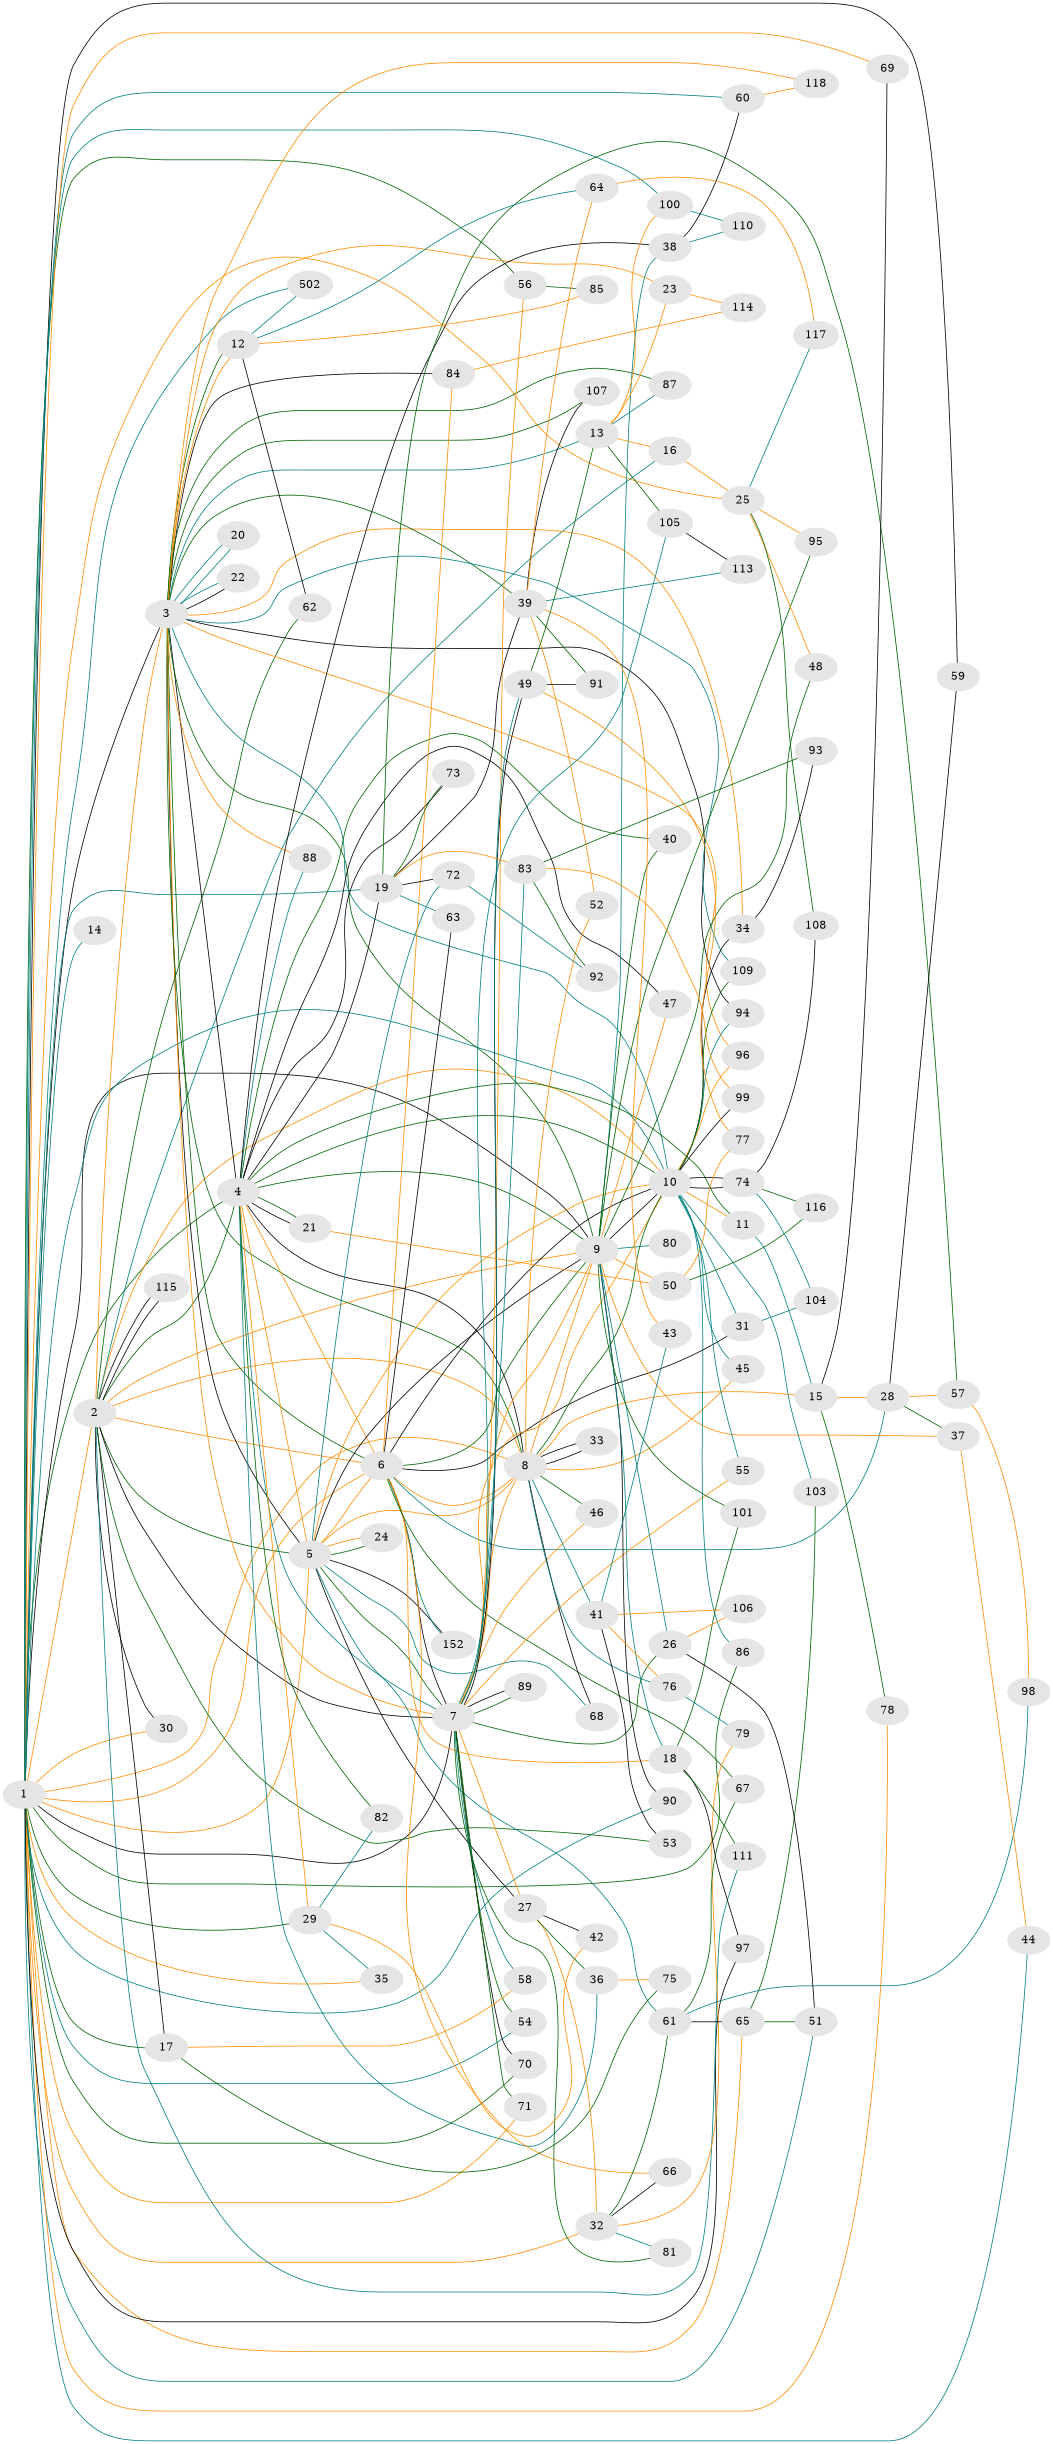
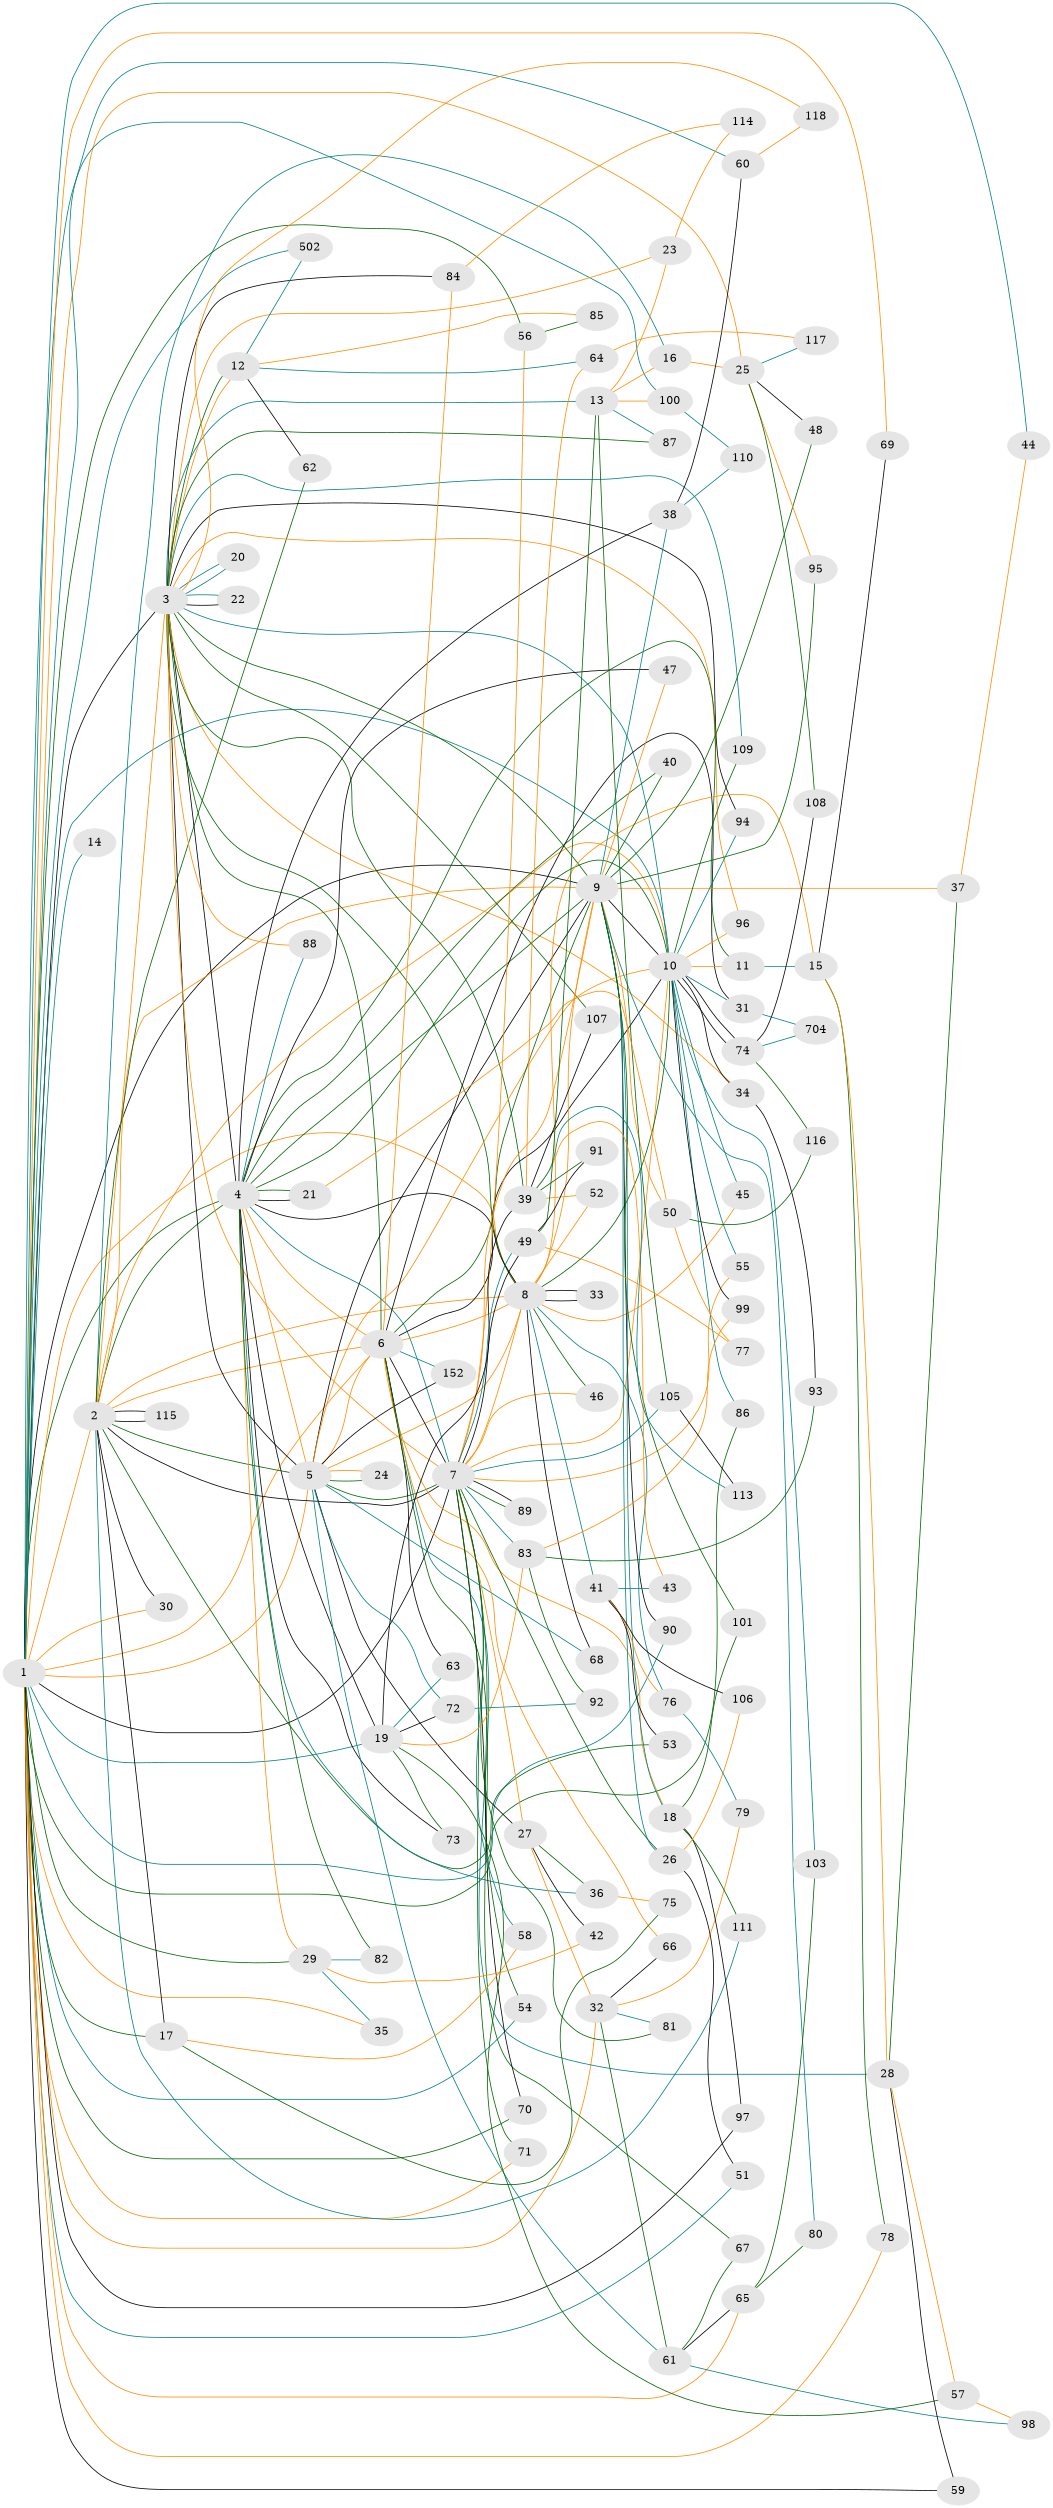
(781, 584) -> (780, 401)
(816, 1301) -> (816, 1030)
(669, 1612) -> (662, 1663)
(780, 2022) -> (780, 2267)
